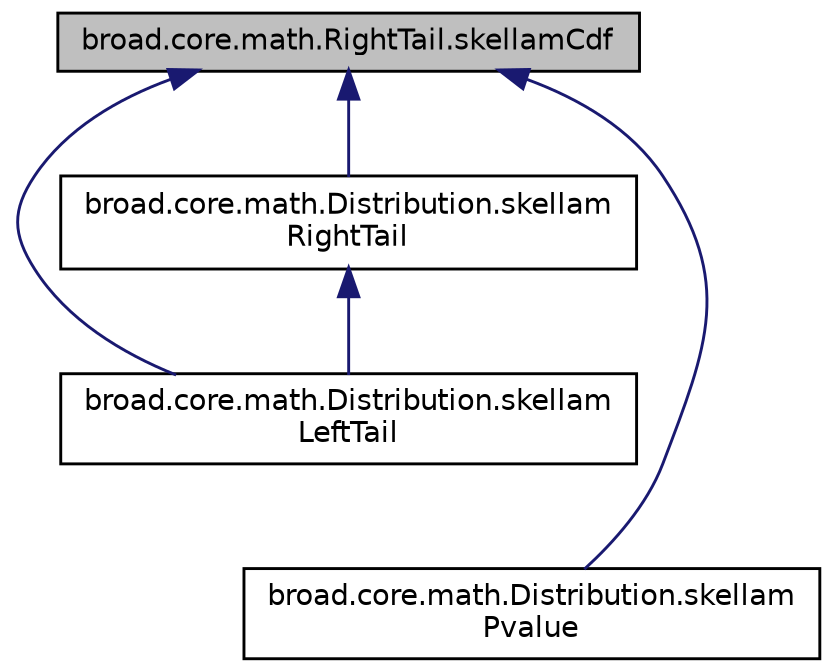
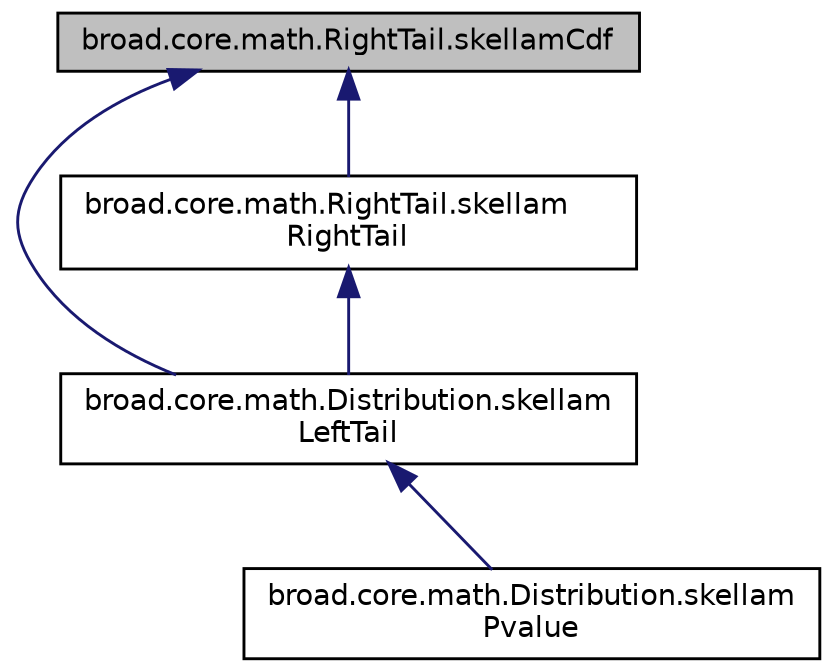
(349, 222) -> (349, 222)
(706, 300) -> (451, 527)
